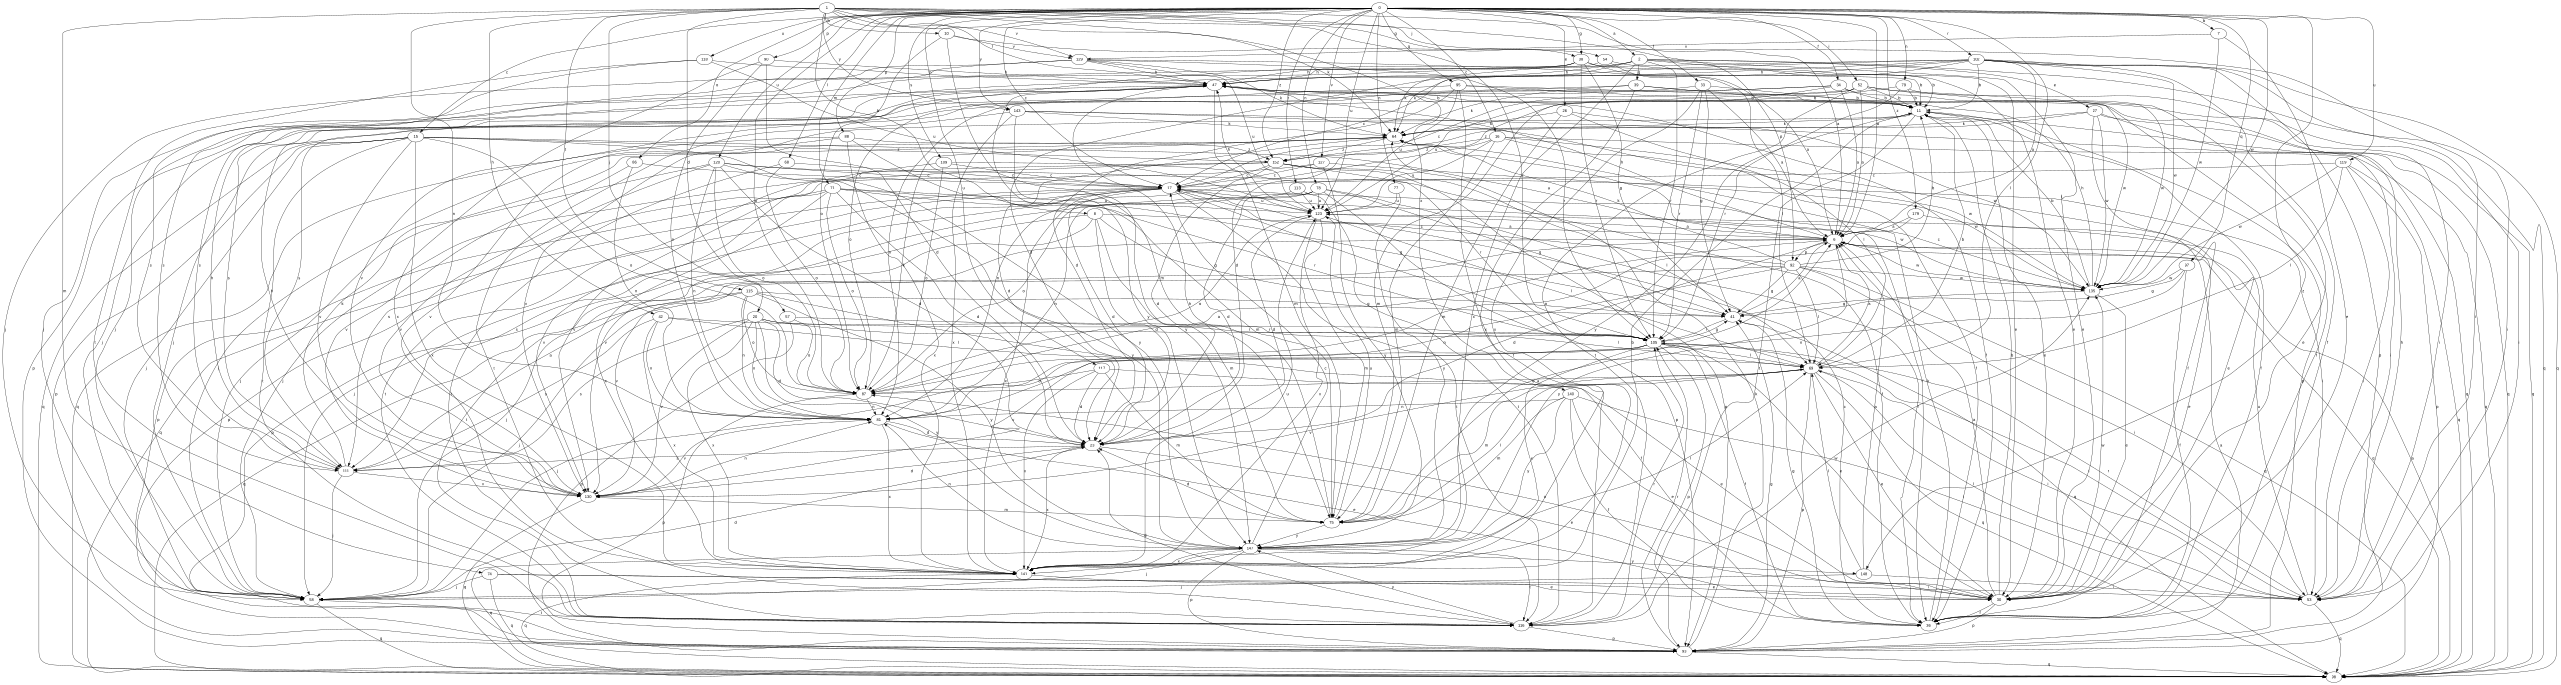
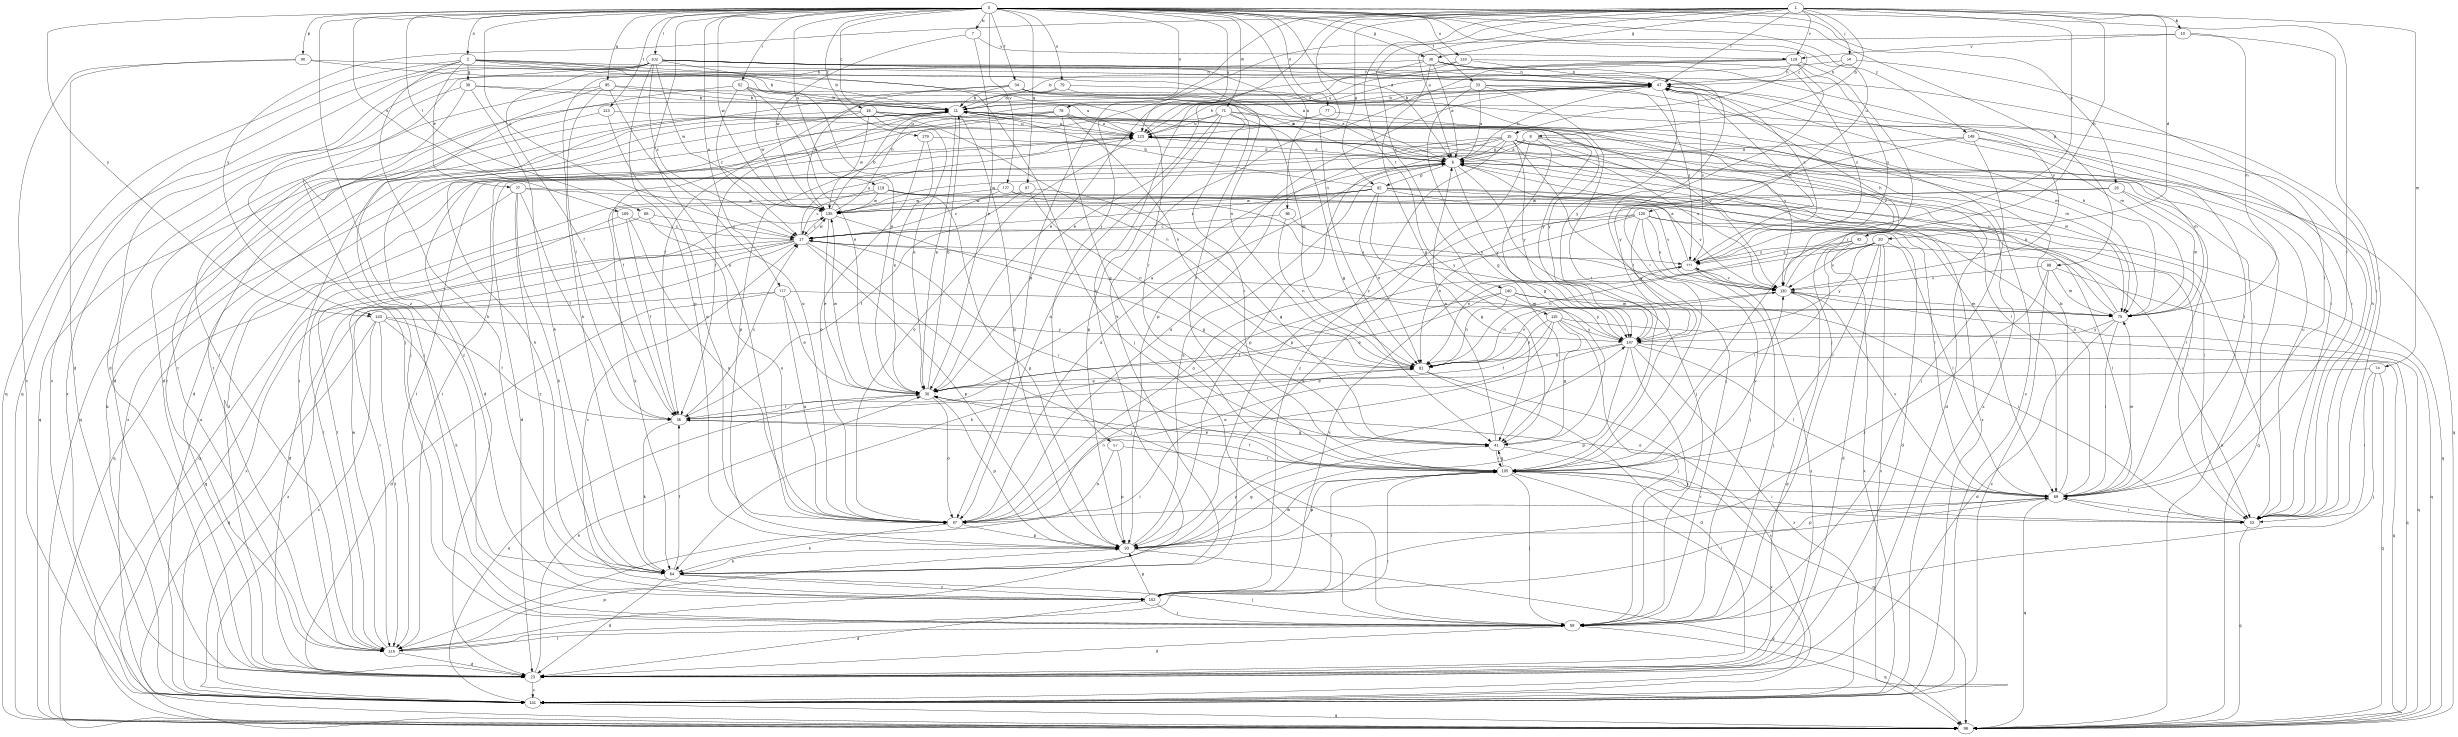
(1536, 105) -> (1047, 124)
(1556, 560) -> (1734, 190)
